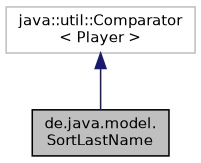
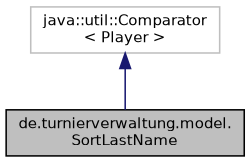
(101, 133) -> (125, 133)
